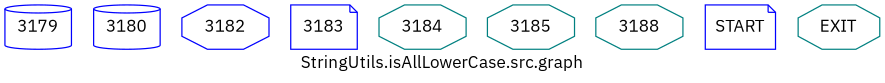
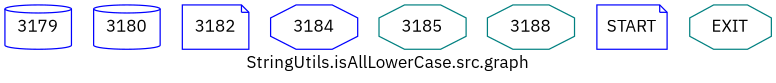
(225, 27) -> (216, 27)
(324, 27) -> none
(423, 27) -> (314, 27)
